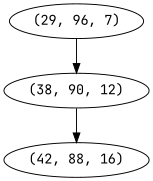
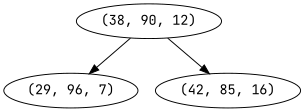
(77, 51) -> (114, 53)
(77, 160) -> (228, 91)
